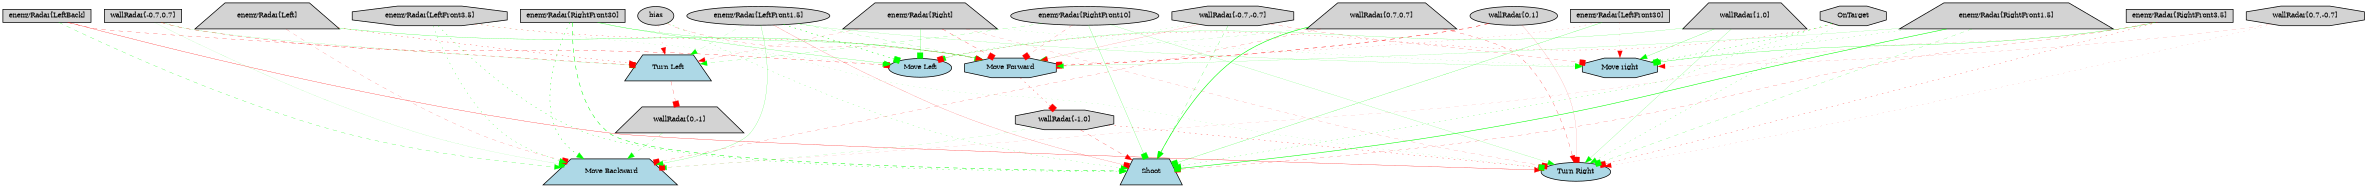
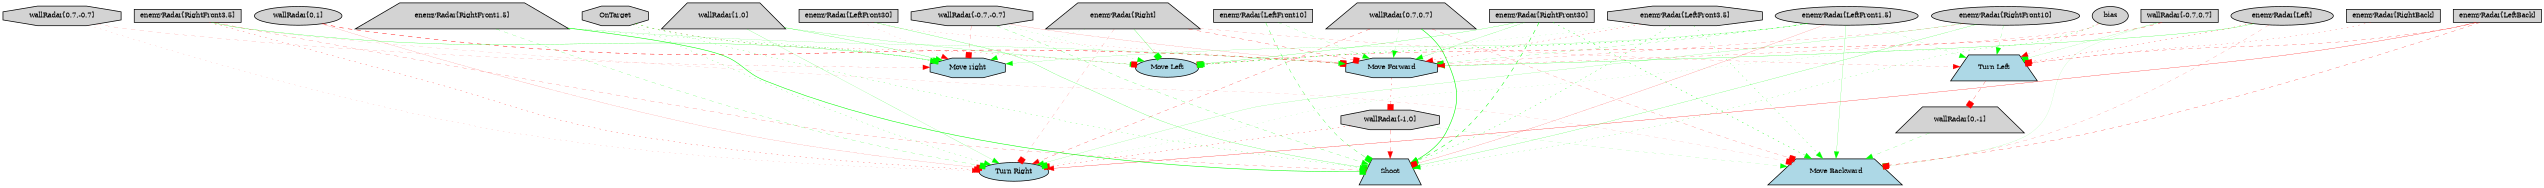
(267, 16) -> (2282, 16)
none -> (1263, 16)
none -> (2393, 16)
(299, 120) -> (2188, 109)
